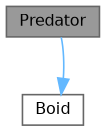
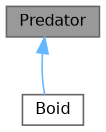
(64, 58) -> (42, 74)
